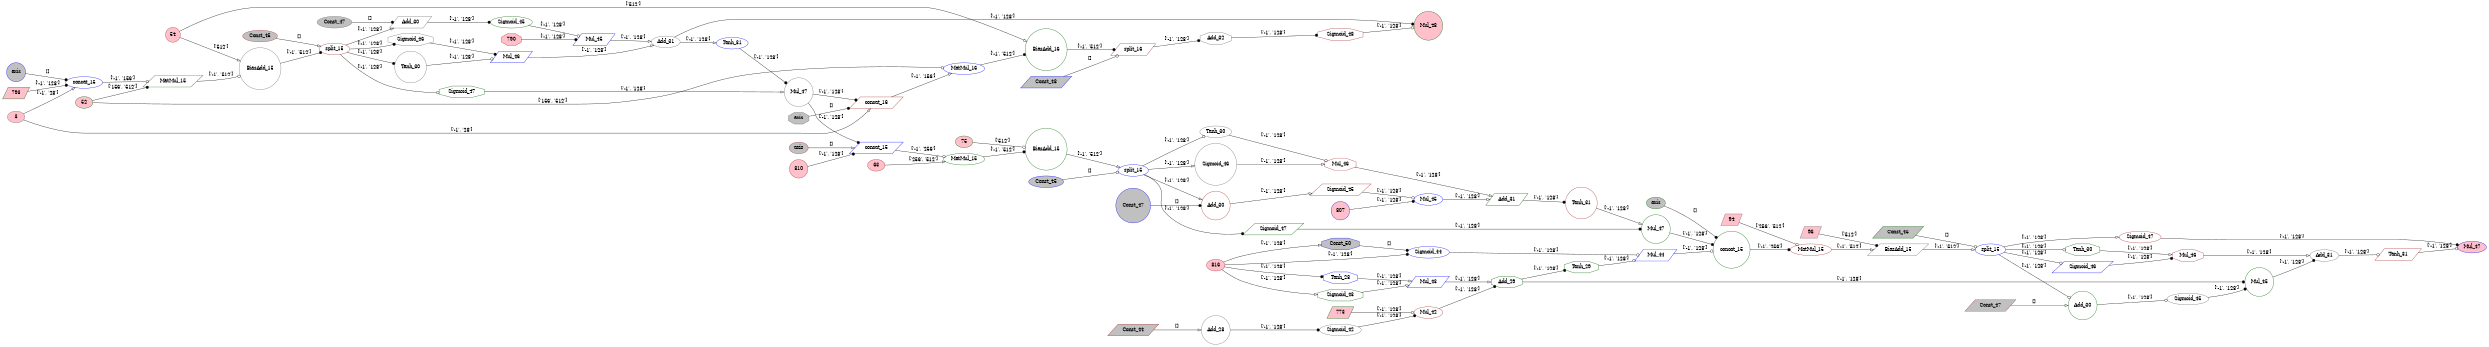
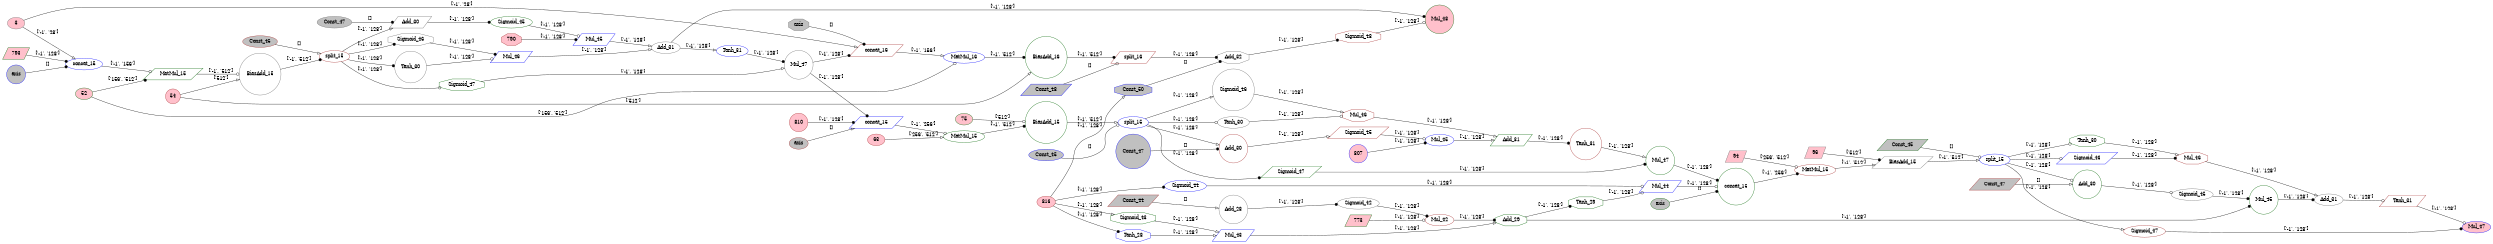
(1383, 248) -> (1183, 74)
